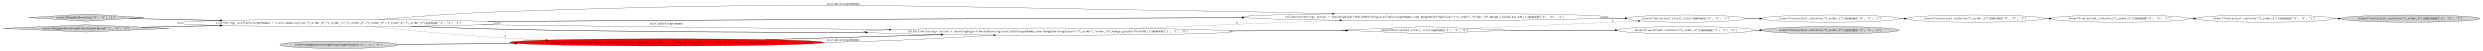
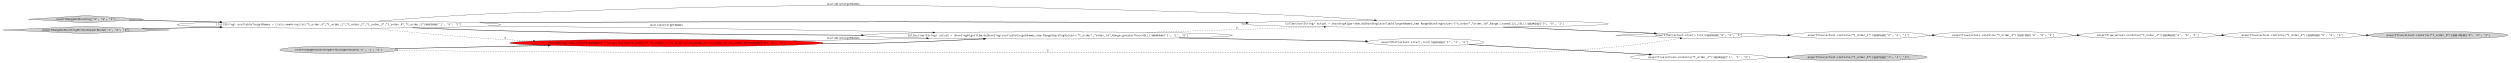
(1686, 19) -> (1699, 35)
(1553, 25) -> (1039, 52)
(1425, 30) -> (1425, 42)
